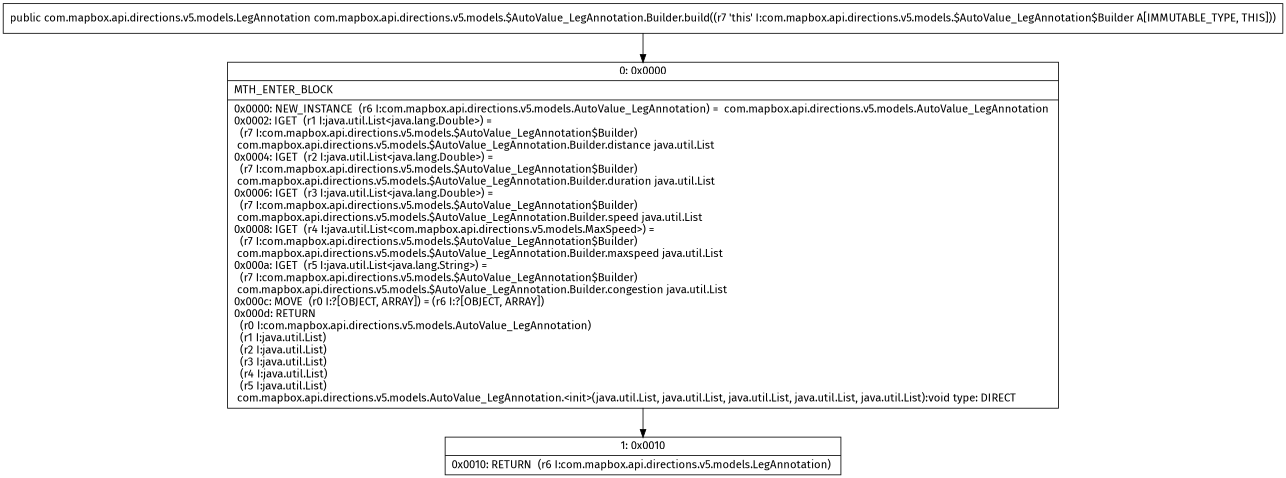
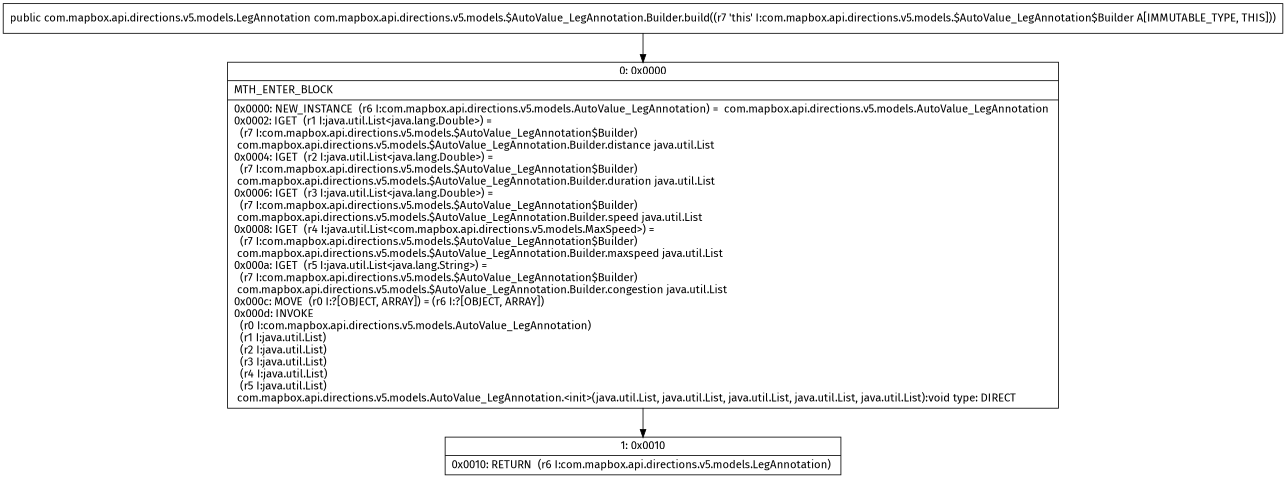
(278, 314) -> (277, 314)
